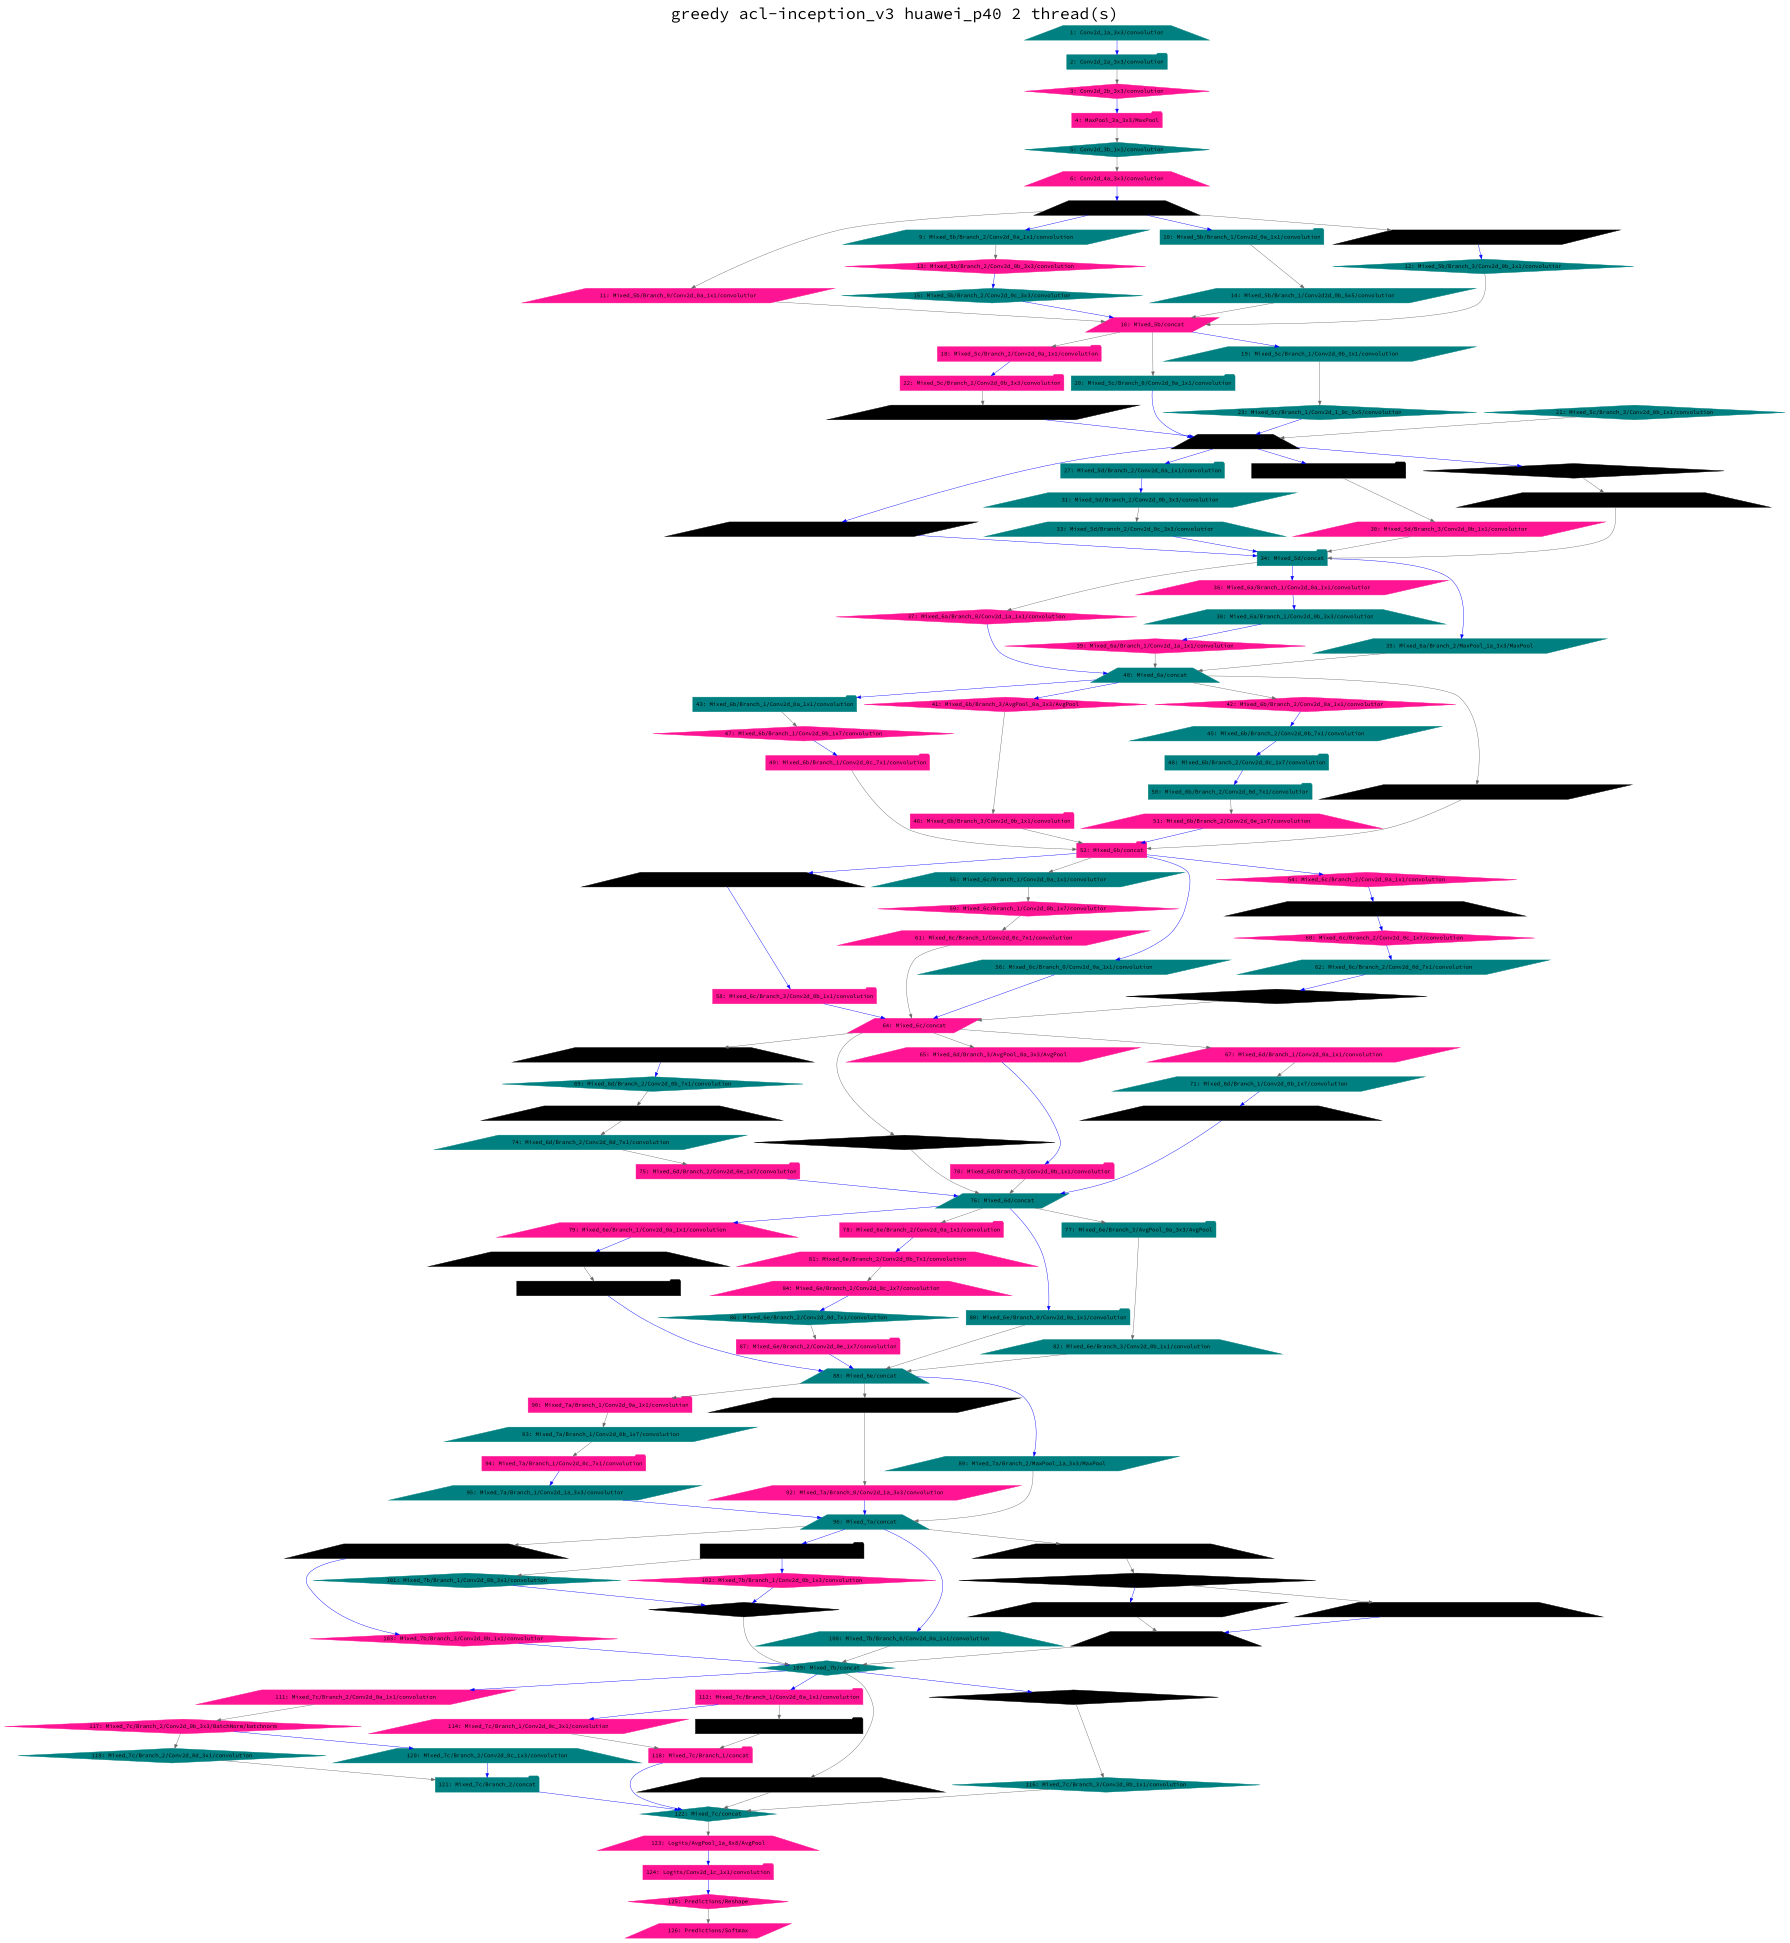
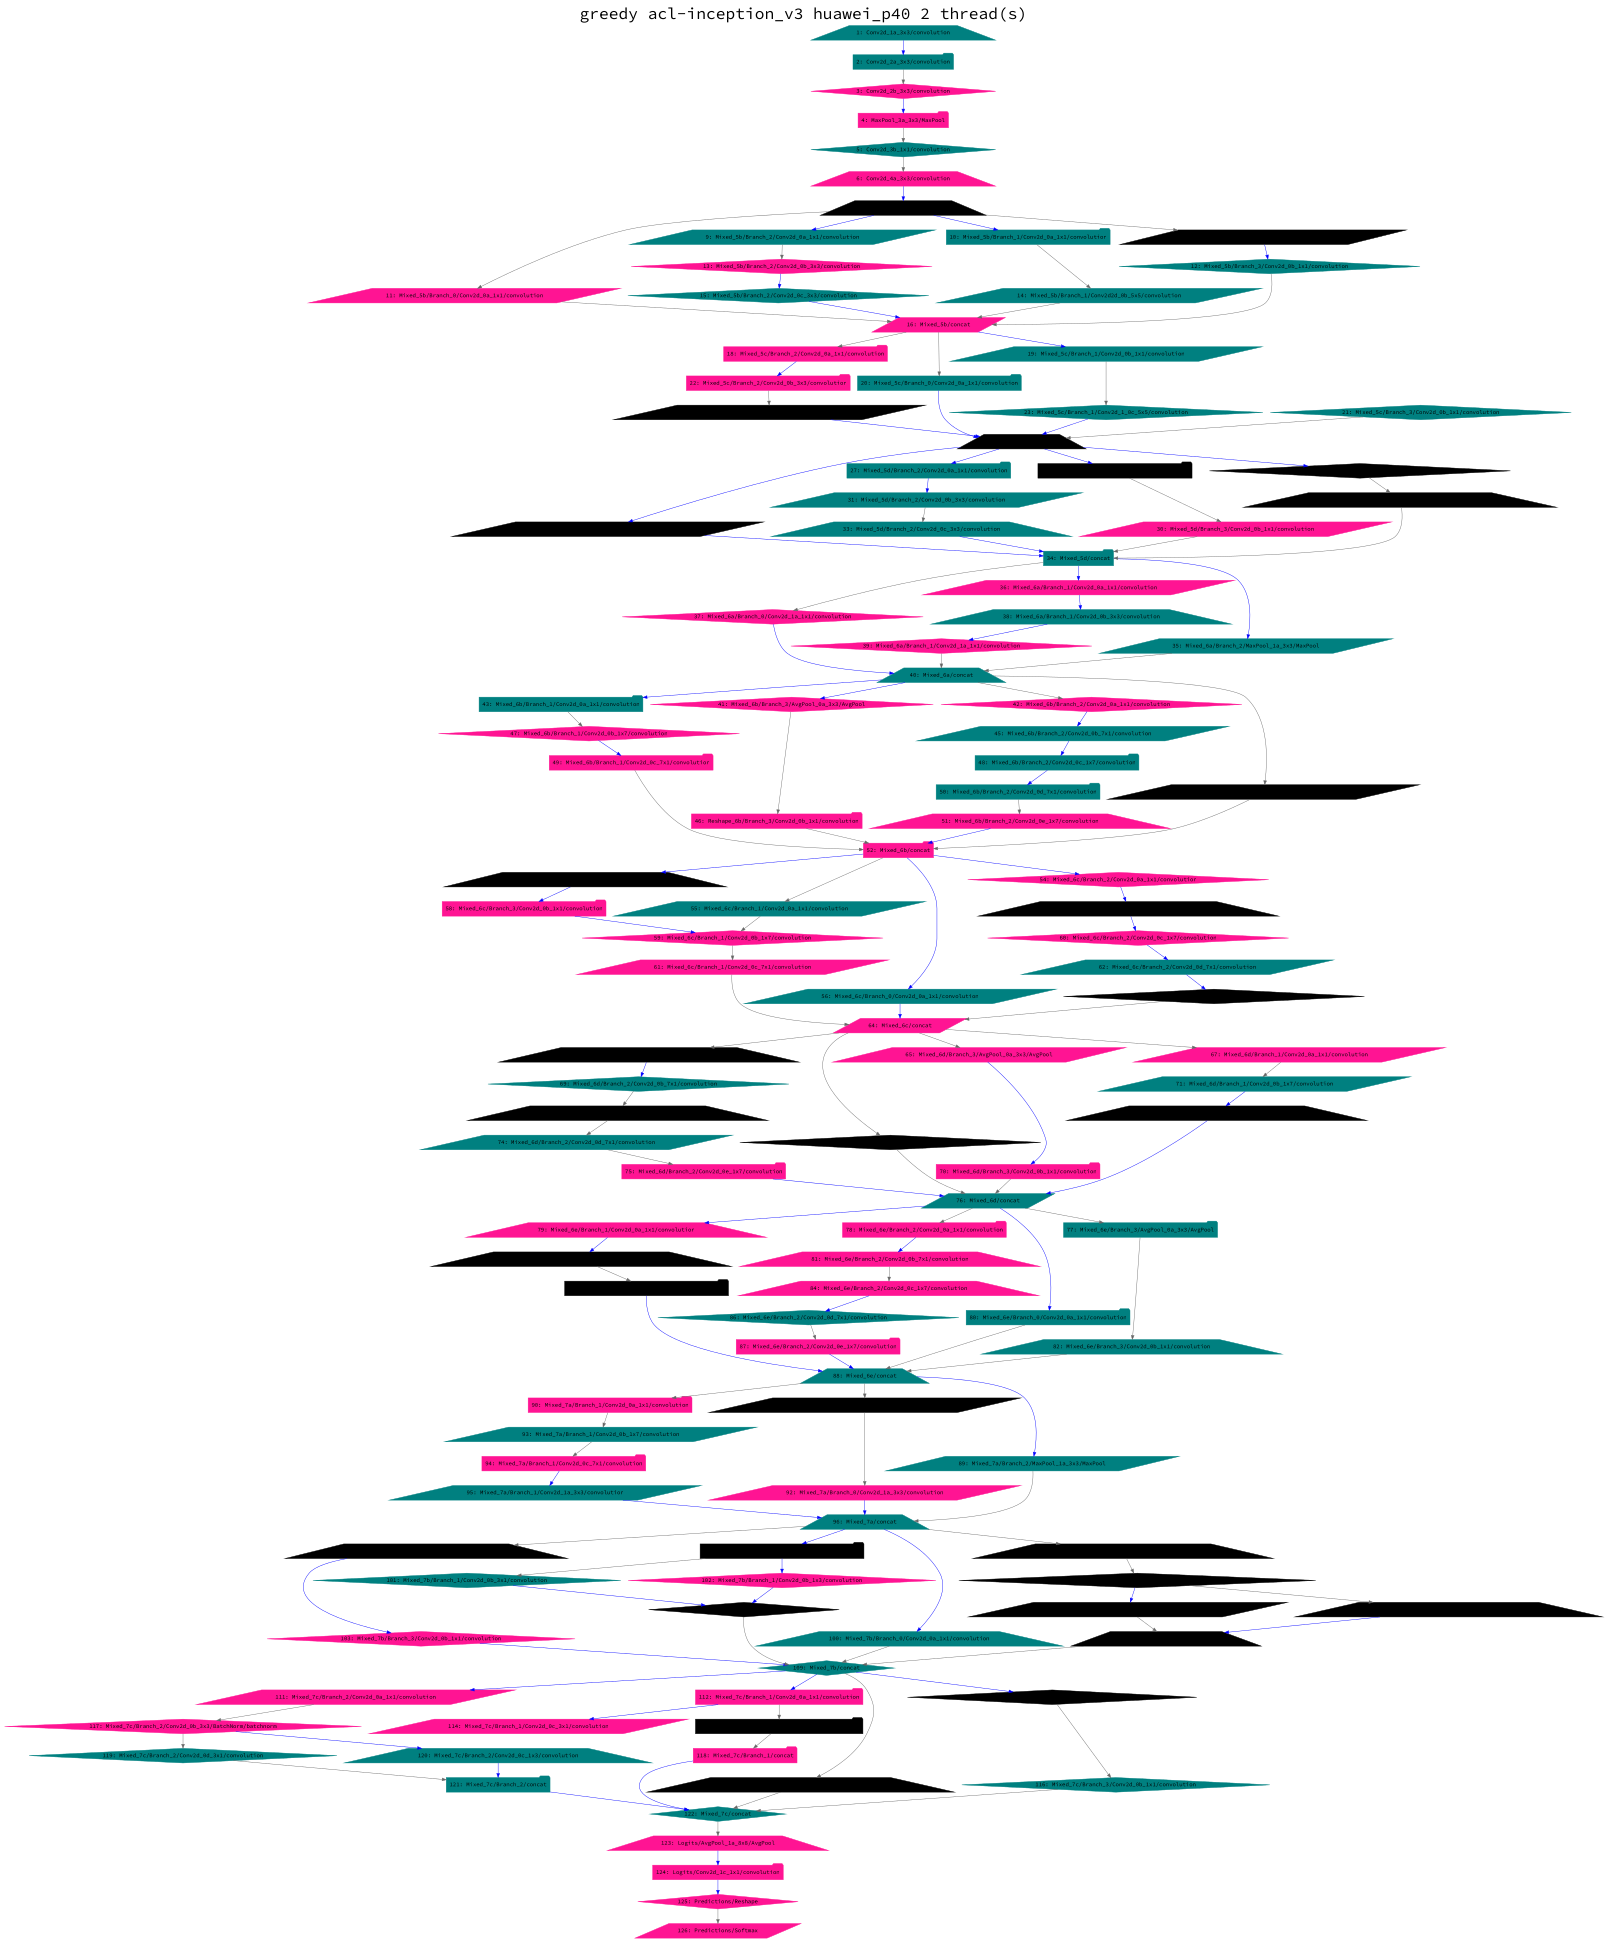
(992, 821) -> (777, 821)
(852, 1011) -> (633, 924)
(612, 1741) -> none
